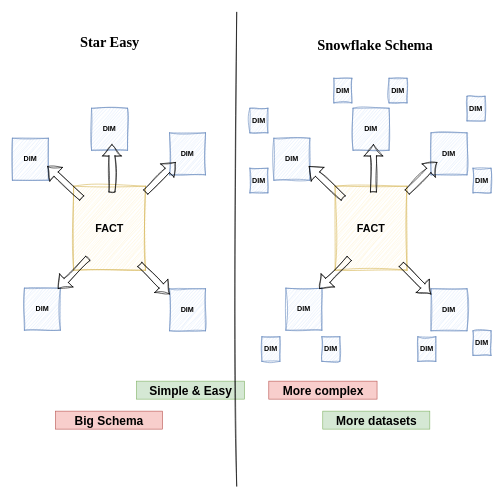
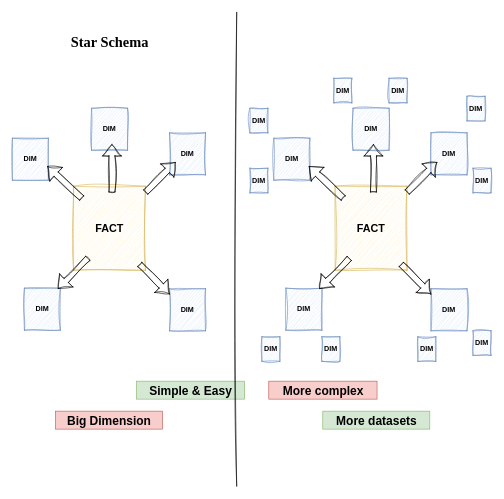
(110, 42) -> (110, 42)
(375, 45) -> none
(109, 420) -> (109, 420)
